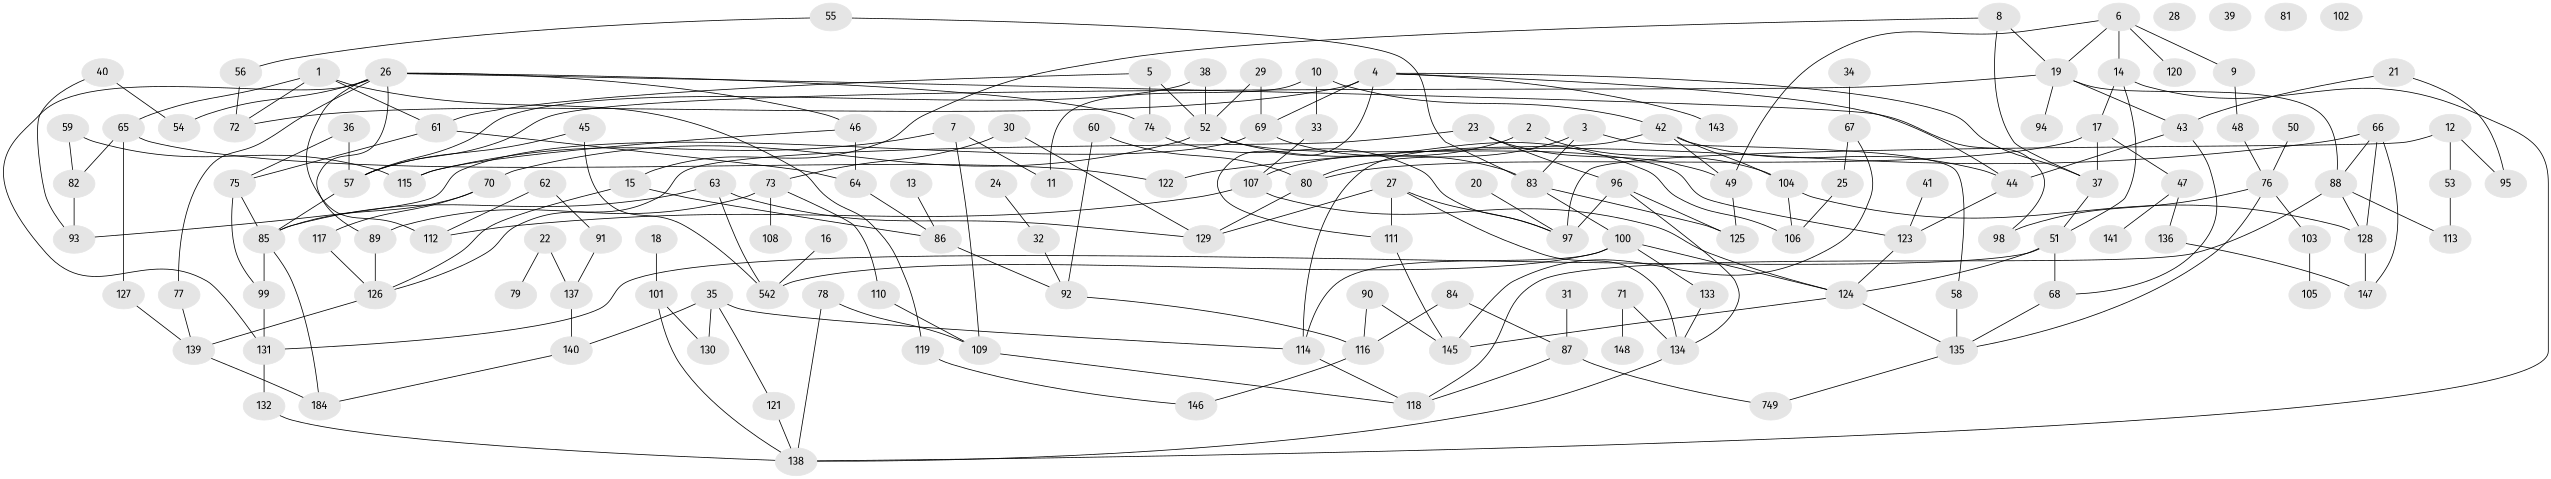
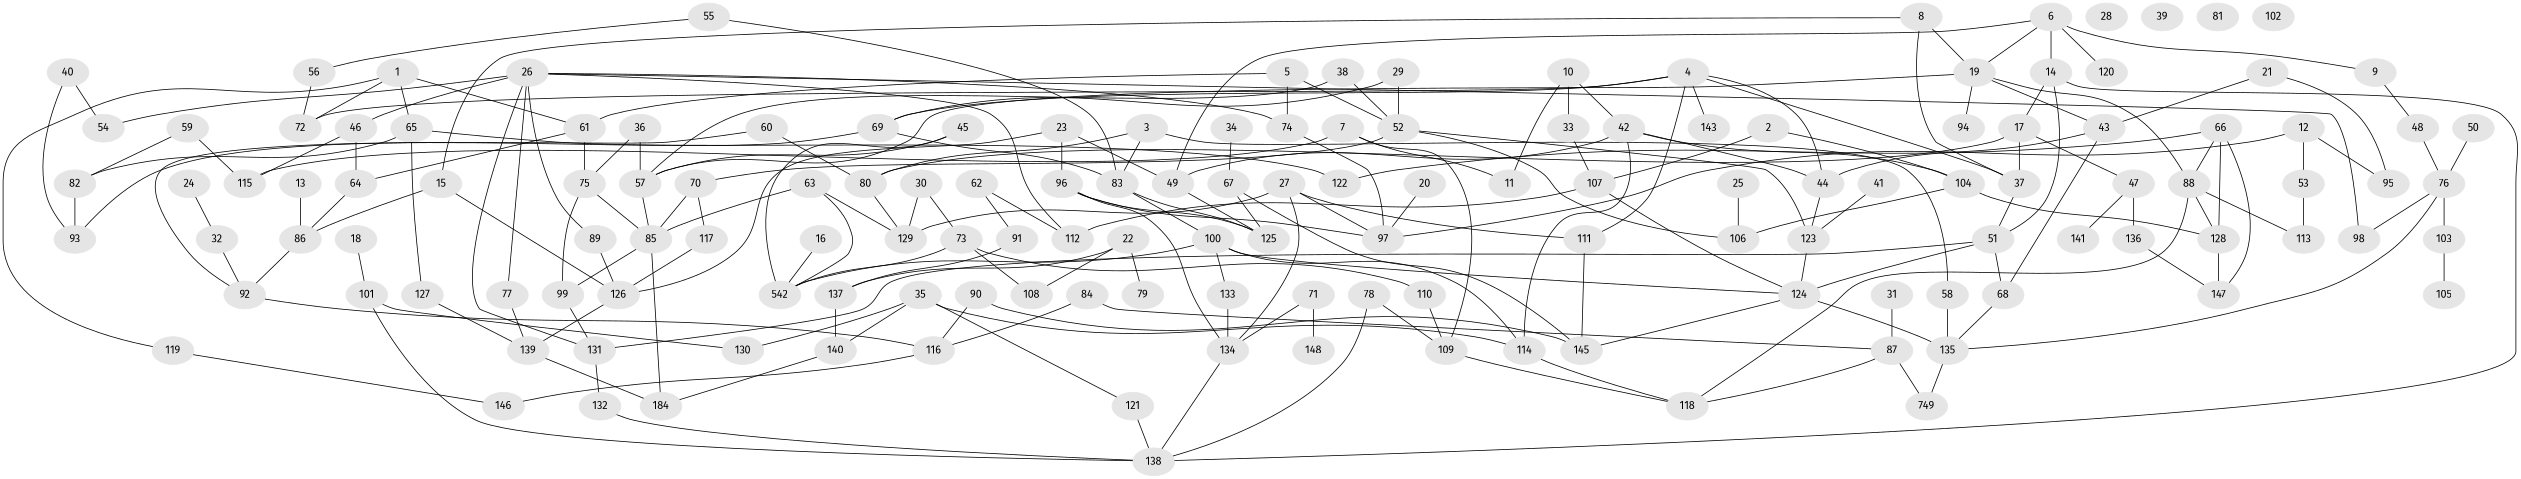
(1846, 156) -> (1249, 212)
(665, 211) -> (871, 267)
none -> (1070, 273)
